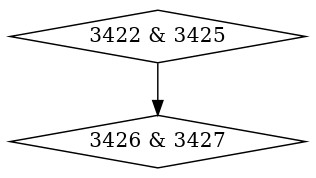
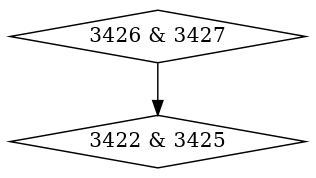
(158, 82) -> (158, 82)
